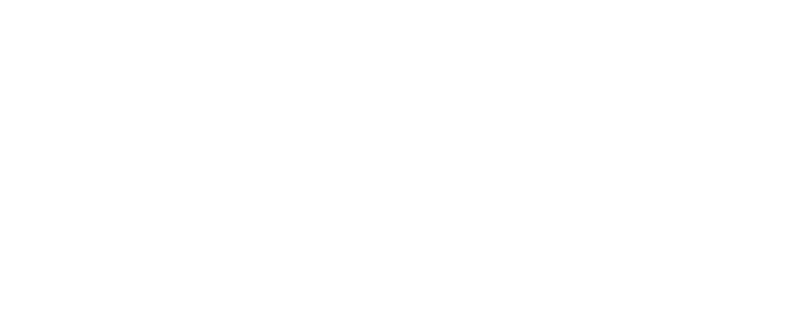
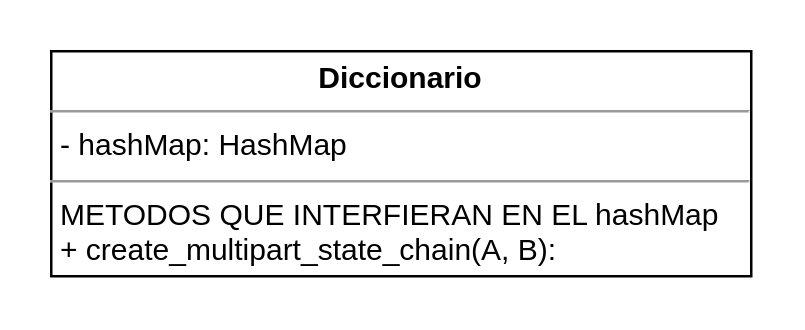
none -> (401, 164)
